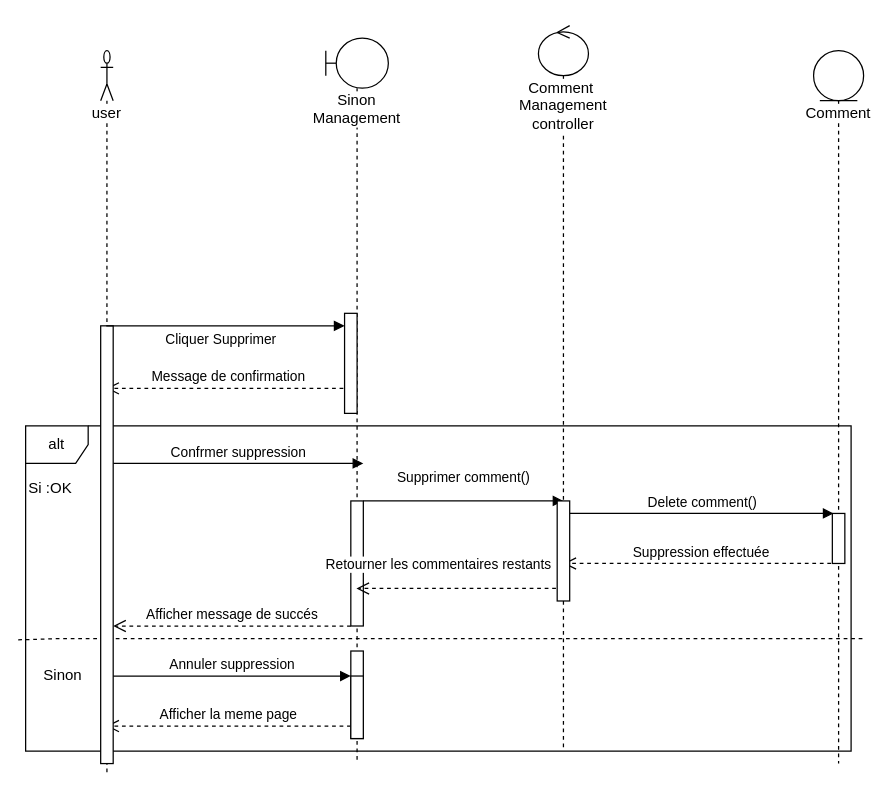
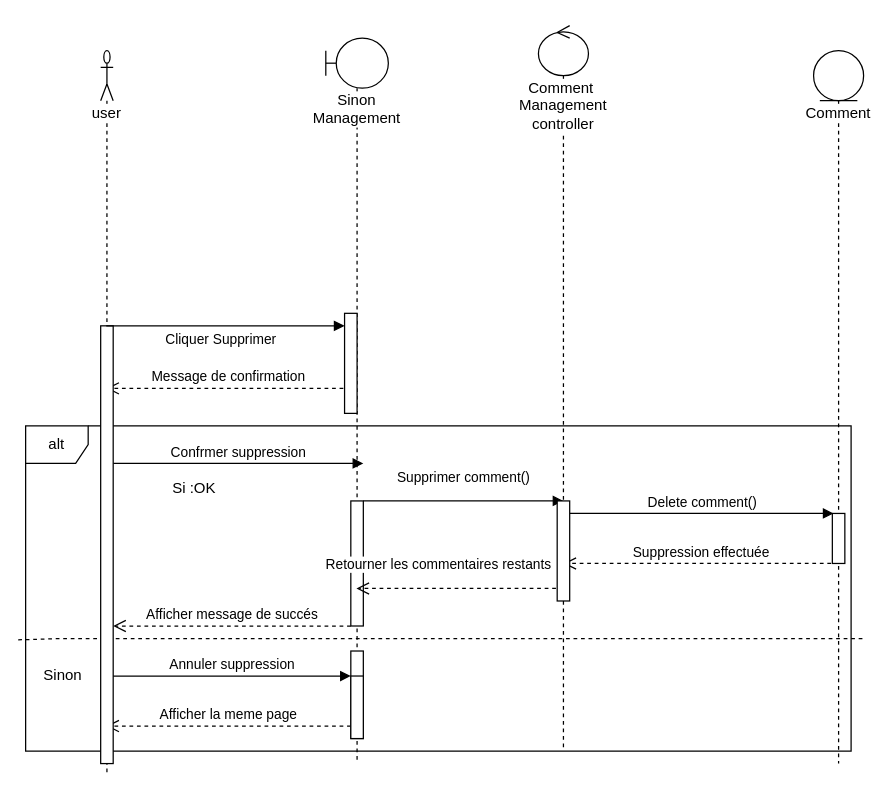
(51, 488) -> (194, 488)
